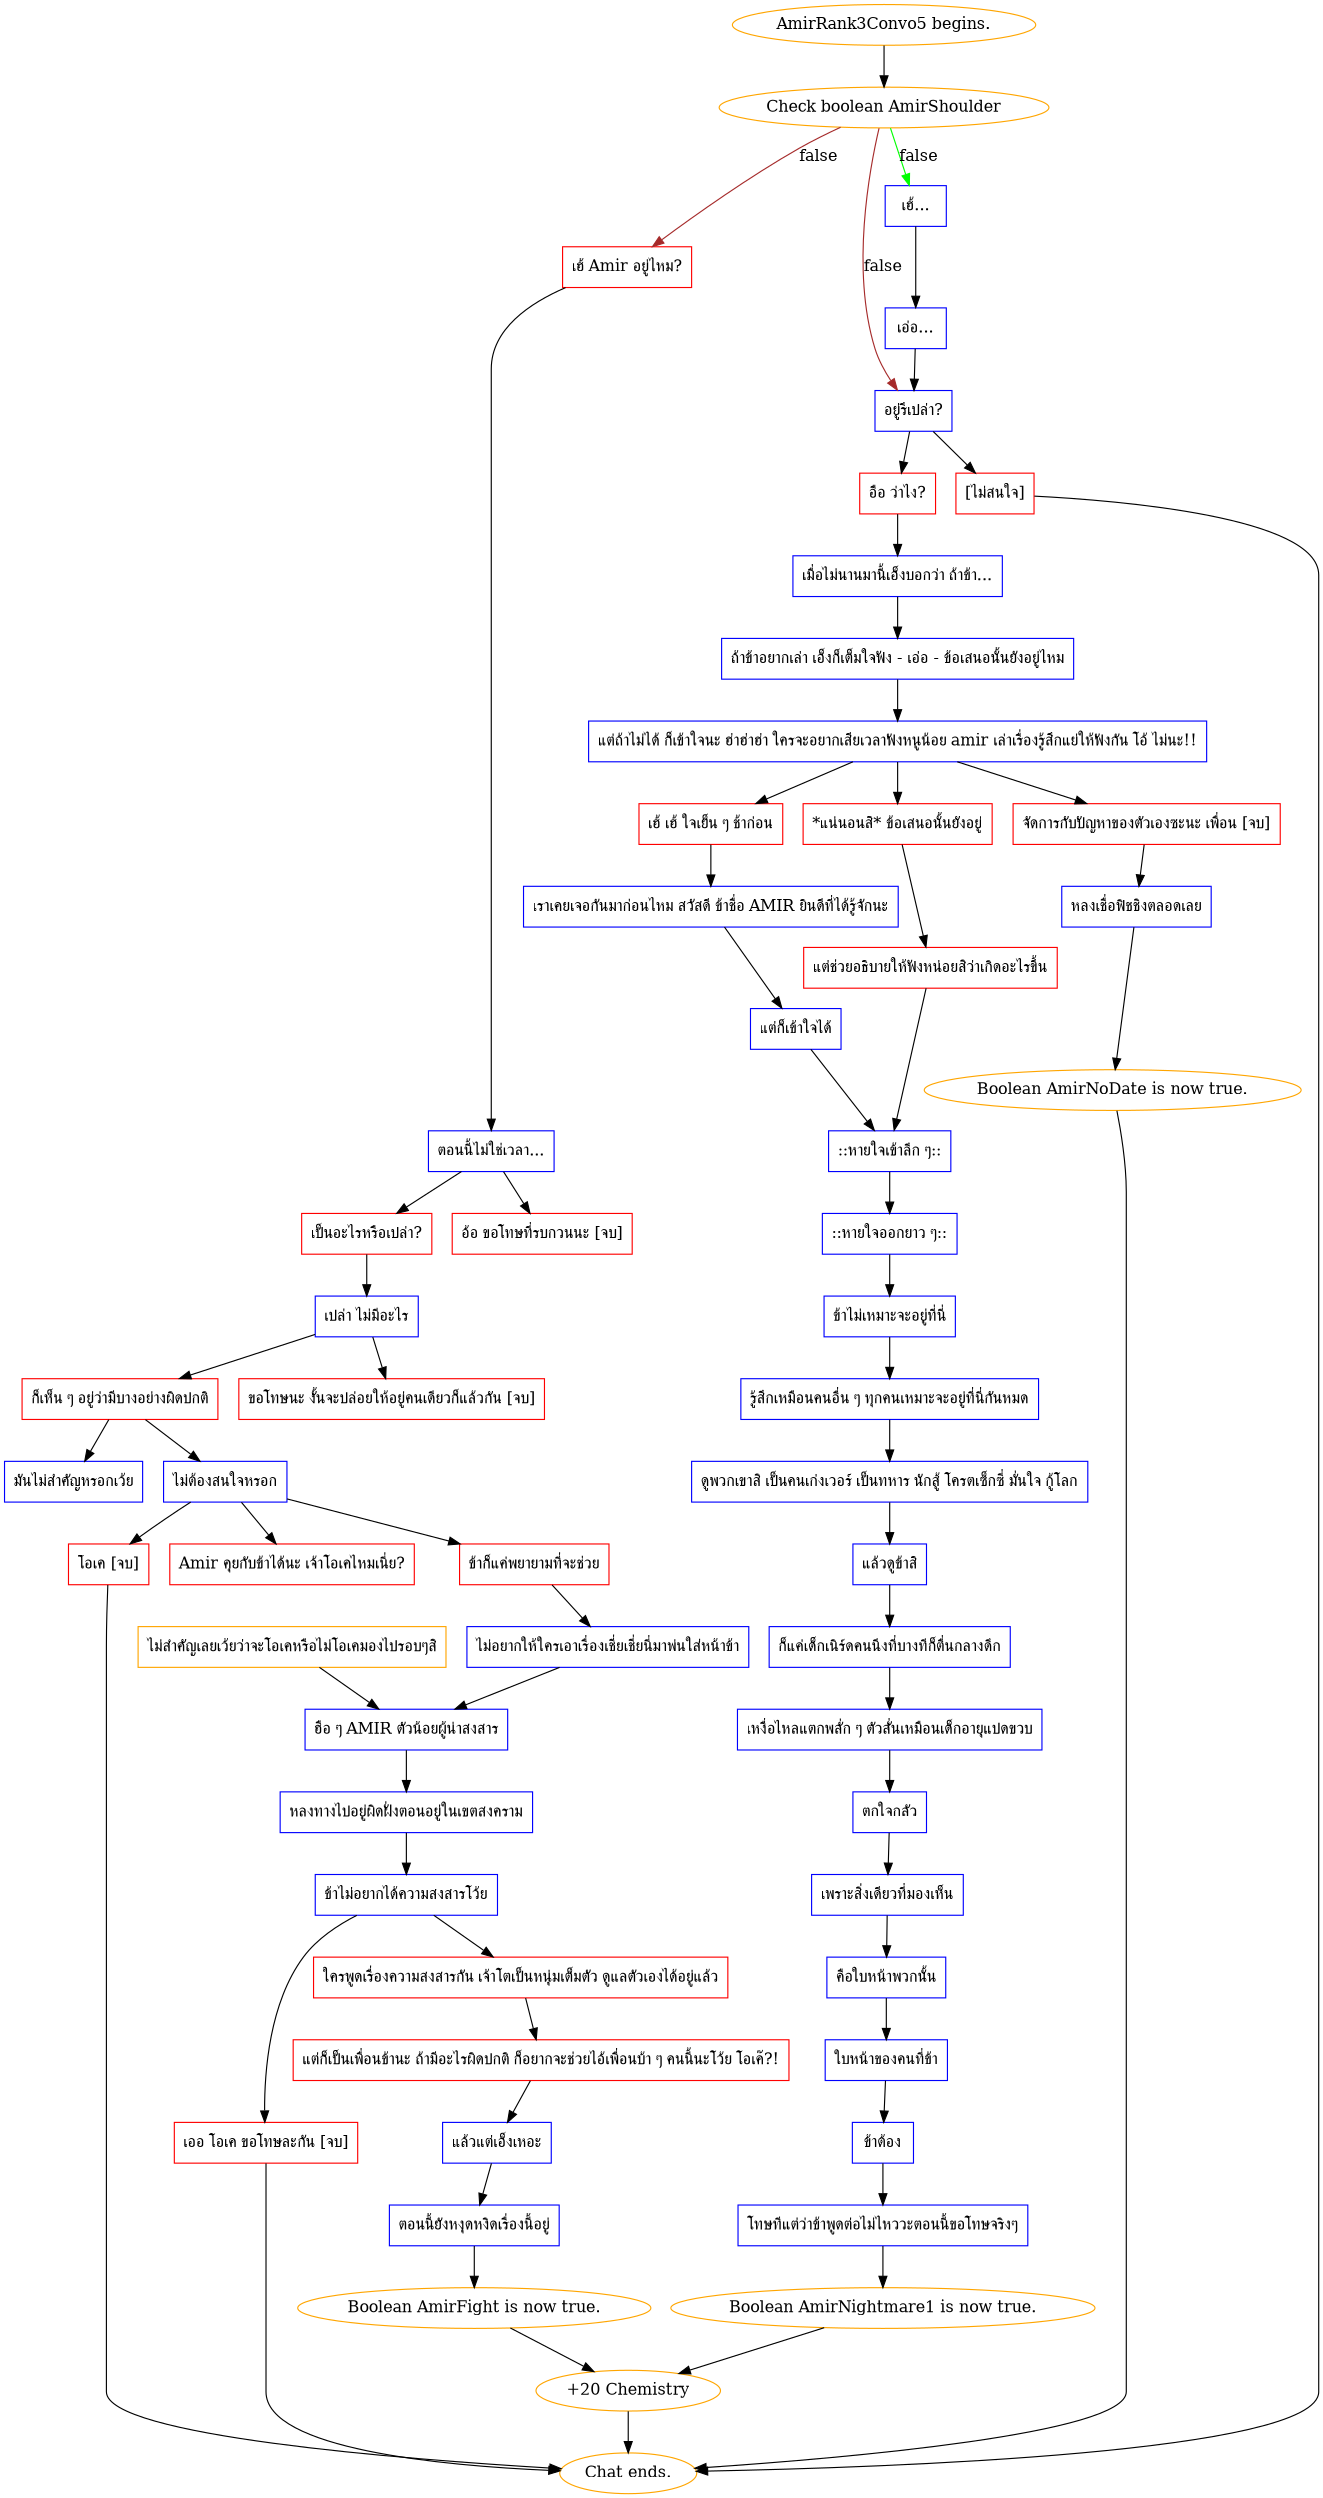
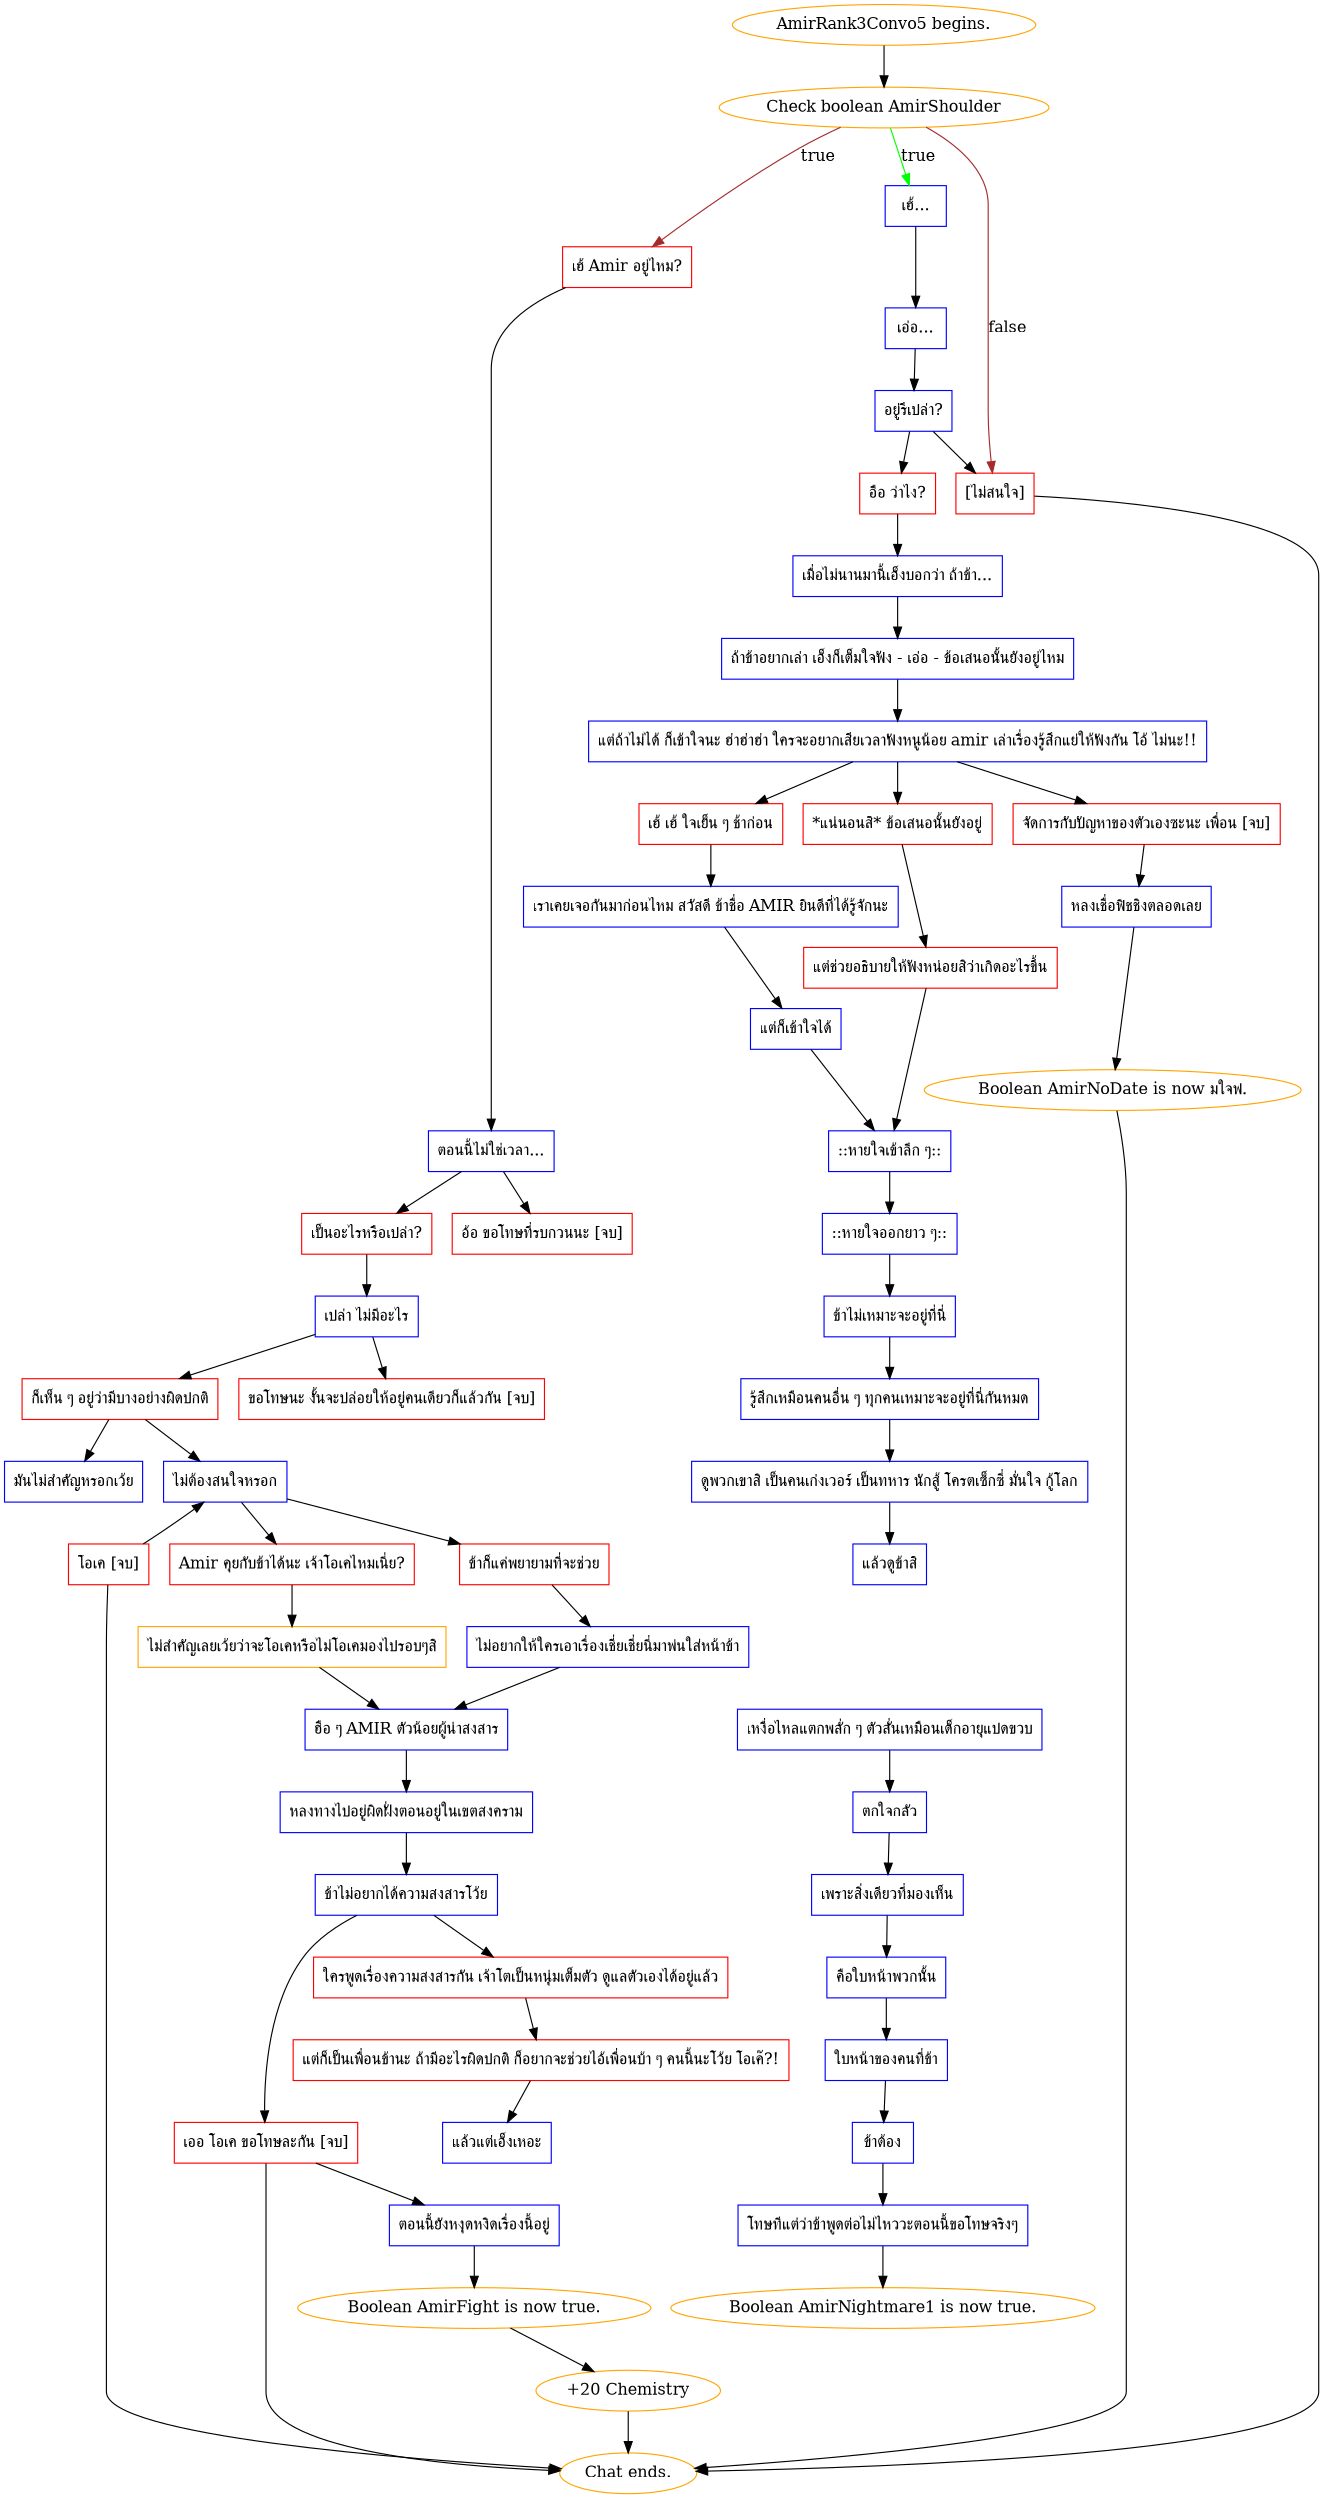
(818, 157) -> (818, 157)
(919, 157) -> (919, 157)
(863, 256) -> (988, 281)
(1113, 1090) -> (1113, 1090)
(165, 1519) -> (169, 1527)
none -> (292, 1600)
(890, 1647) -> none
(487, 2179) -> (365, 2182)
(757, 2349) -> none
